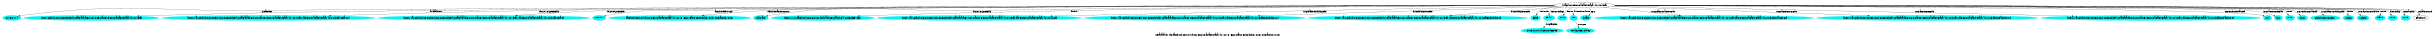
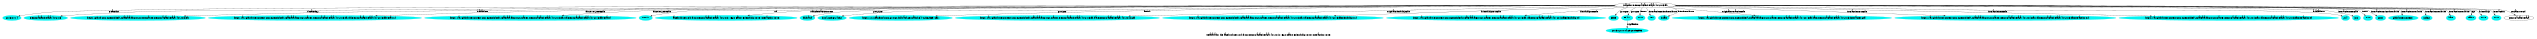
(724, 12) -> (776, 12)
(982, 12) -> (878, 12)
(1544, 12) -> (1624, 12)
(1558, 12) -> (1635, 12)
(1582, 12) -> (1663, 12)
(1593, 12) -> (1686, 12)
(2235, 12) -> (2319, 12)
(2307, 12) -> (2385, 12)
(2333, 12) -> (2412, 12)
(2350, 12) -> (2435, 12)
(2383, 12) -> (2473, 12)
none -> (46, 18)
(2363, 18) -> (2451, 18)
(2421, 18) -> (2519, 18)
(1577, 24) -> (1229, 8)
